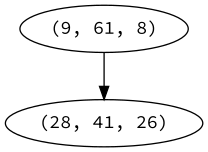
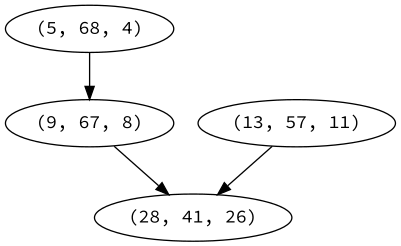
none -> (90, 29)
(104, 29) -> (90, 123)
none -> (297, 123)
